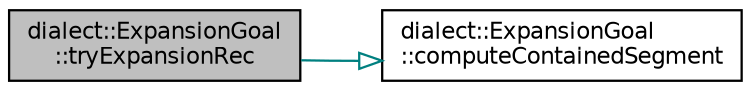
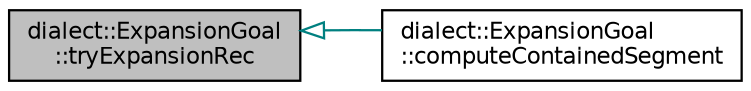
(330, 61) -> (353, 30)
